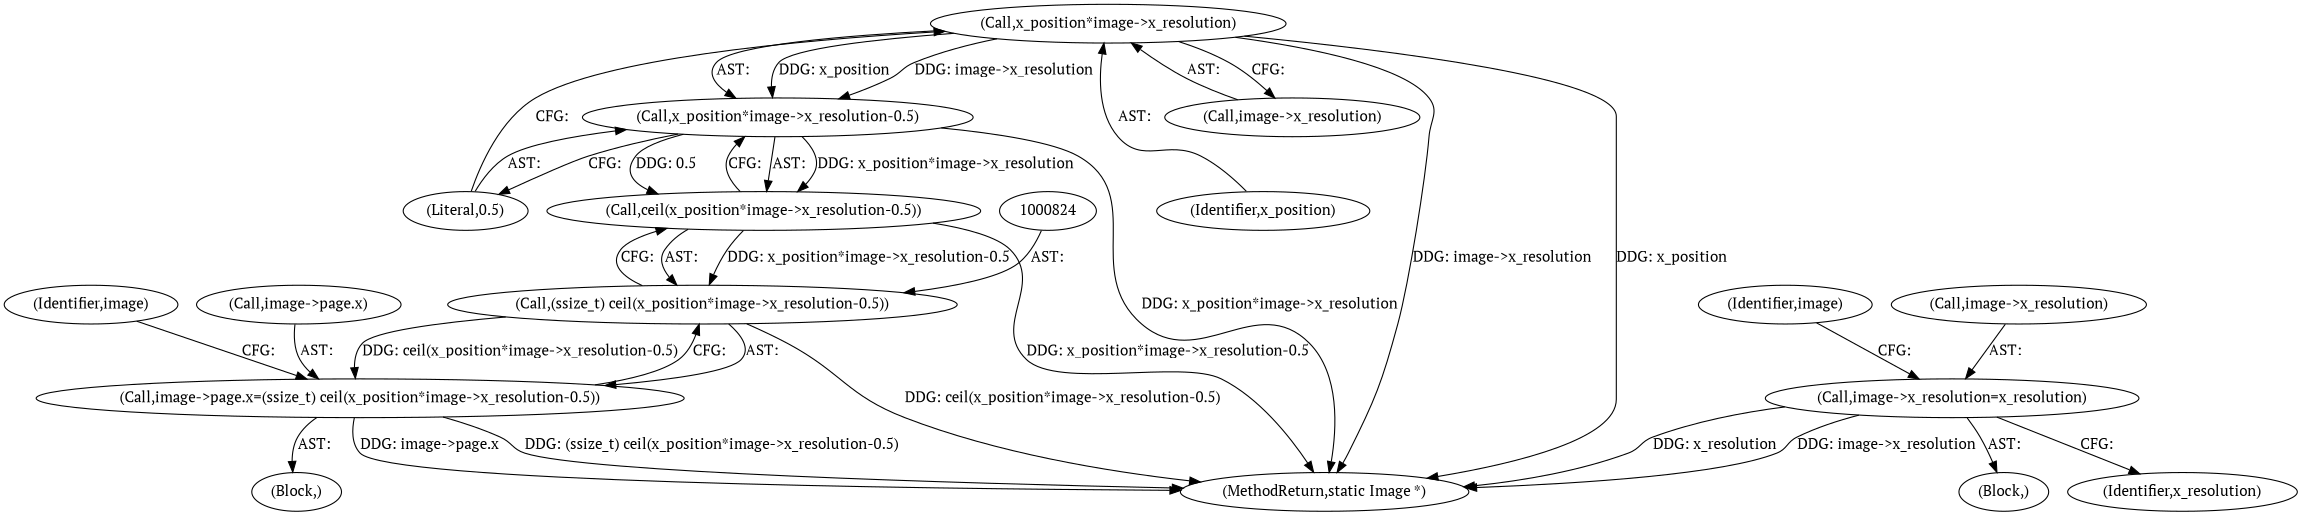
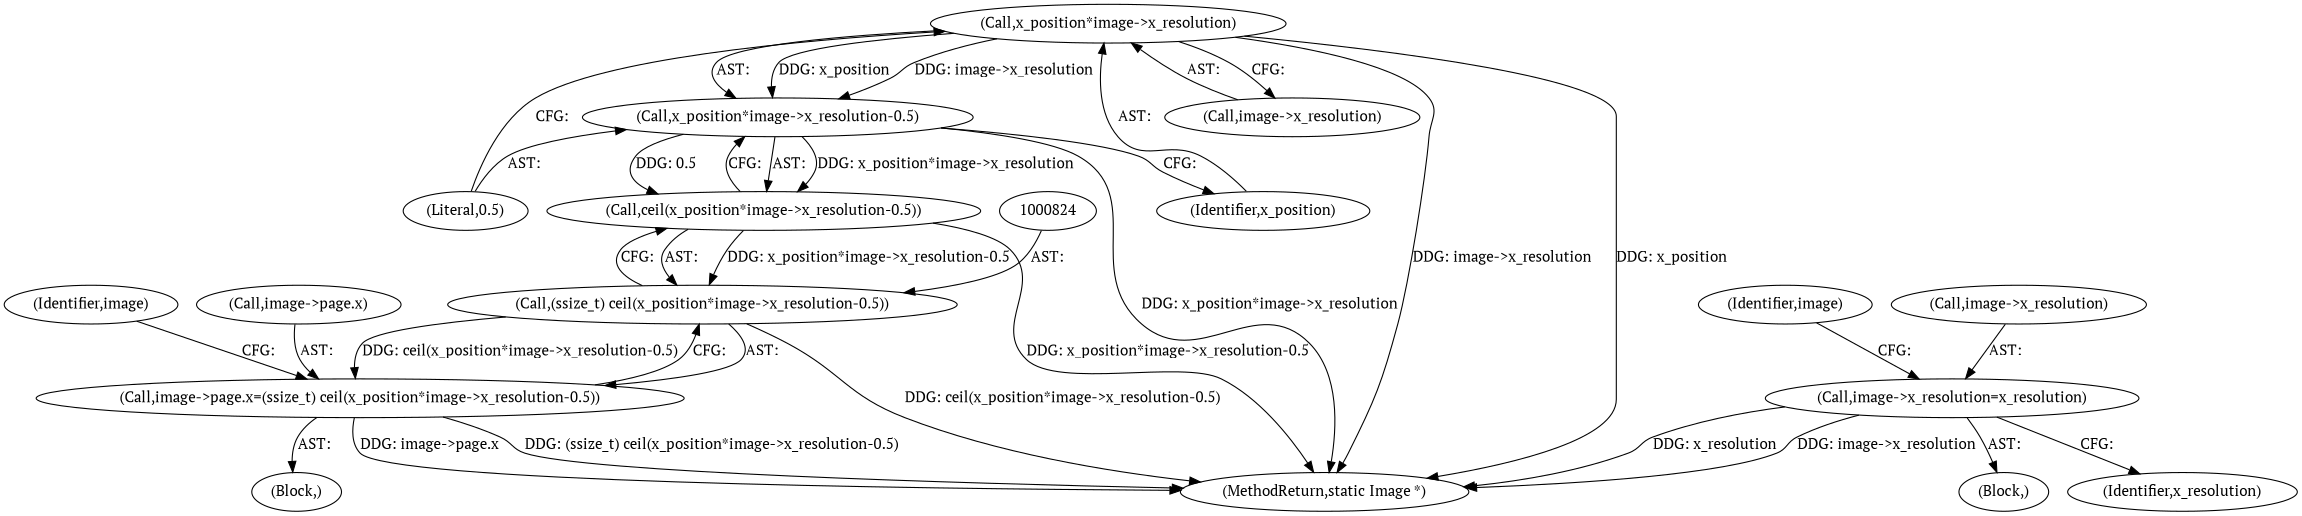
(591, 155) -> (1077, 143)
